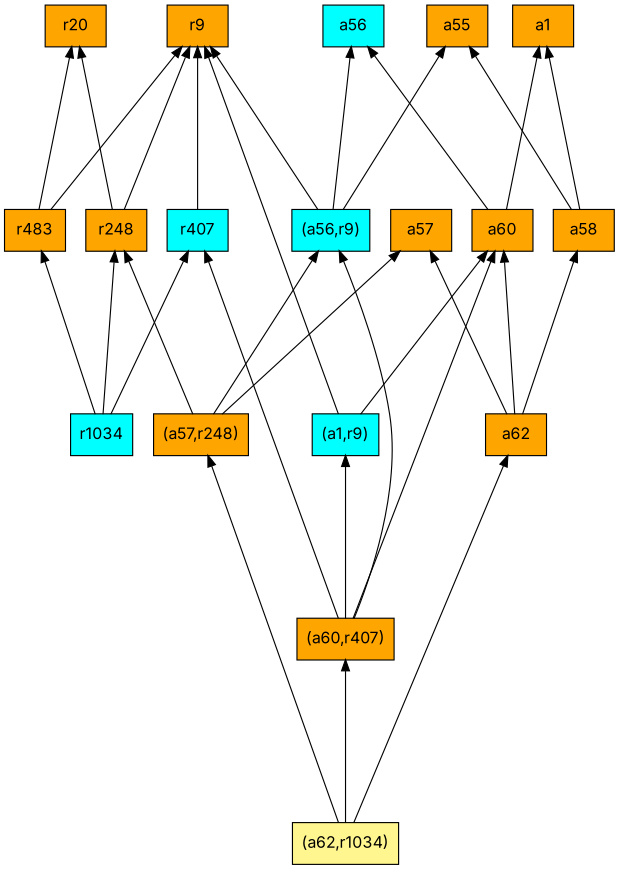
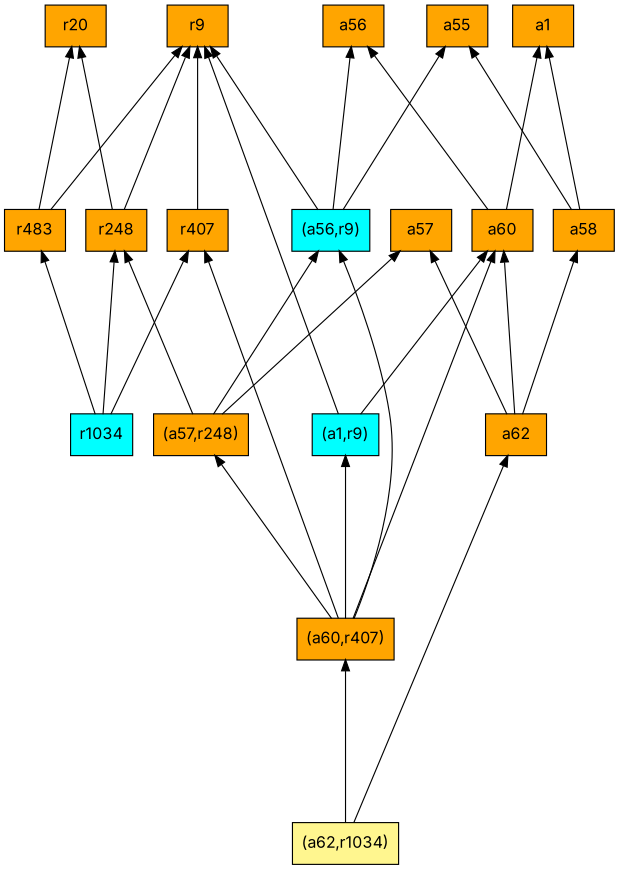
(353, 26) -> (353, 26)
(198, 230) -> (198, 230)
(275, 644) -> (277, 542)
